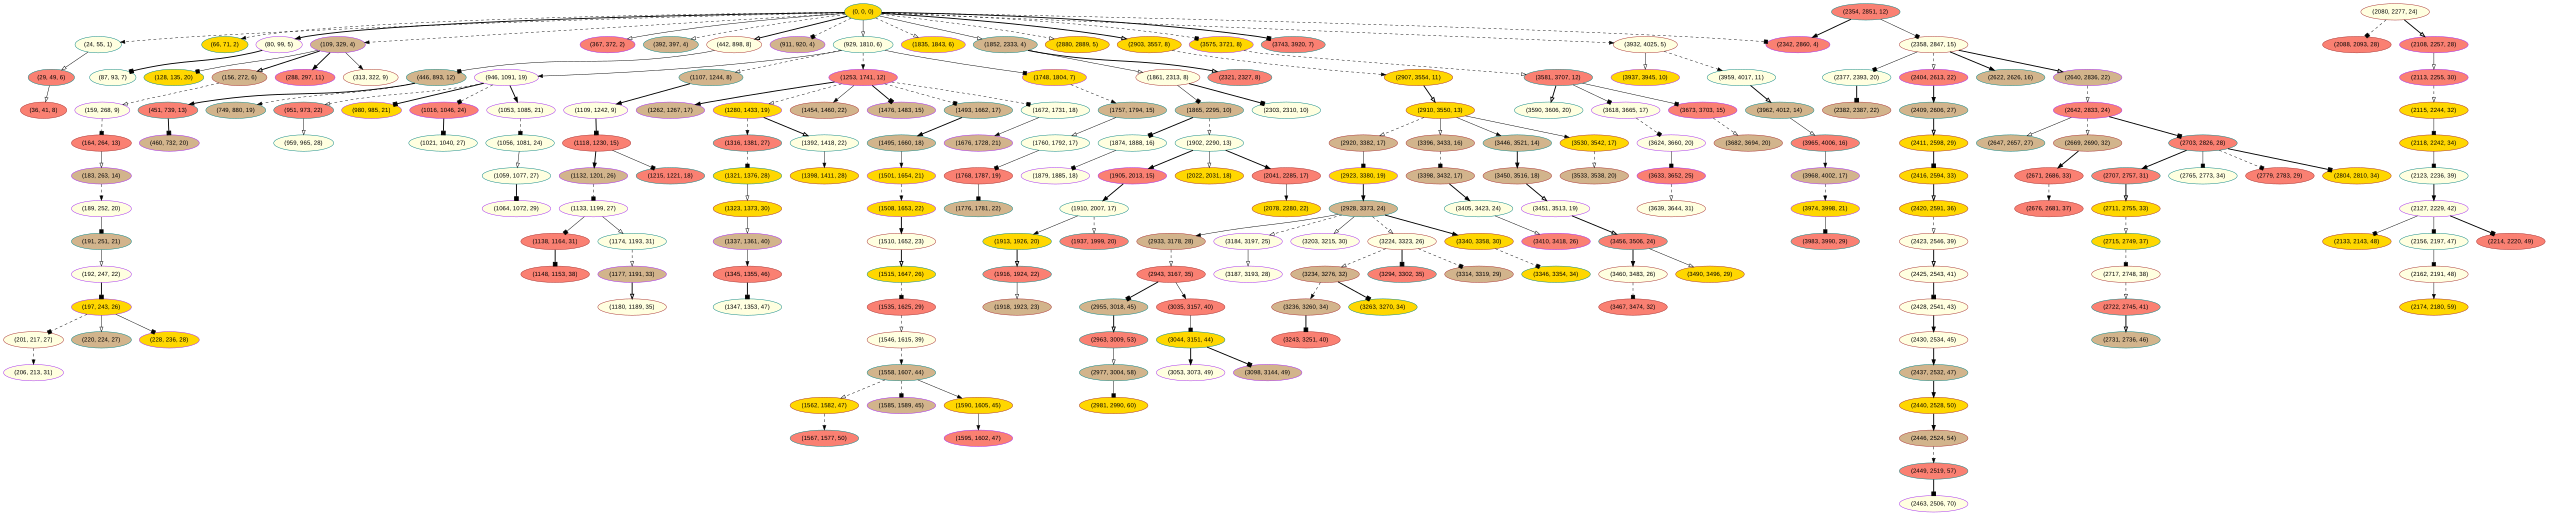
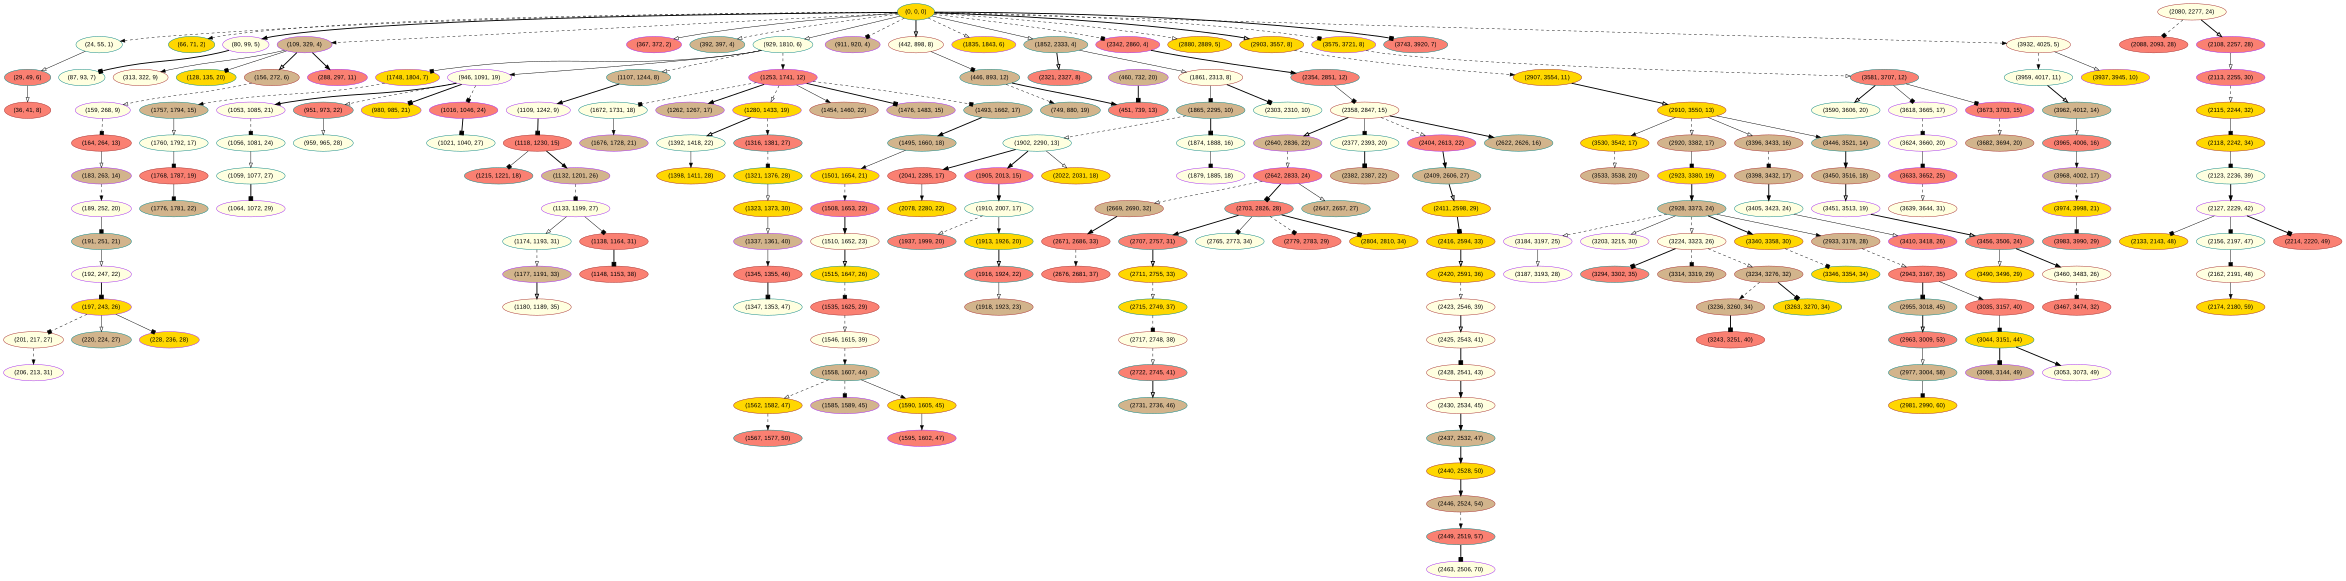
(1834, 27) -> (1221, 62)
(169, 124) -> (1138, 92)
(901, 209) -> (845, 209)
